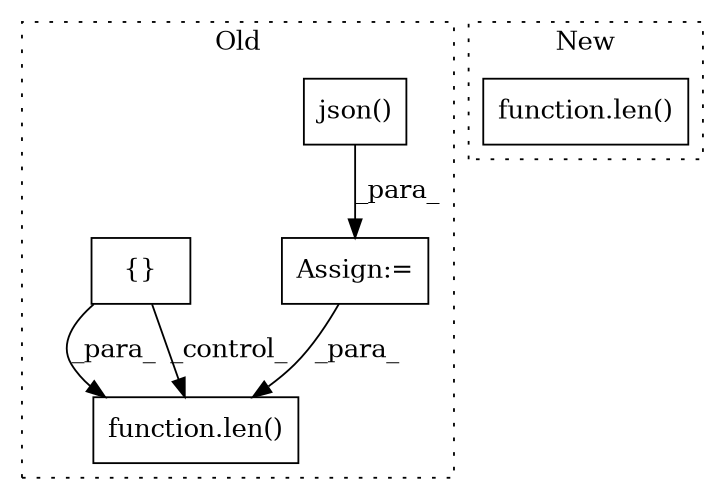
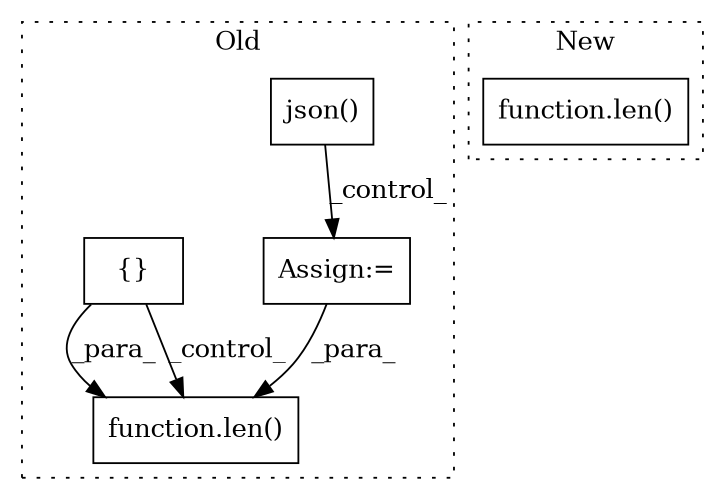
(397, 191) -> (388, 191)
